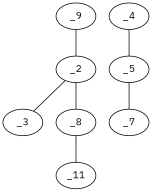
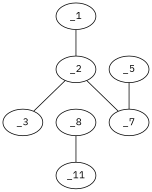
(76, 16) -> (76, 16)
(129, 16) -> none
(76, 96) -> (102, 96)
